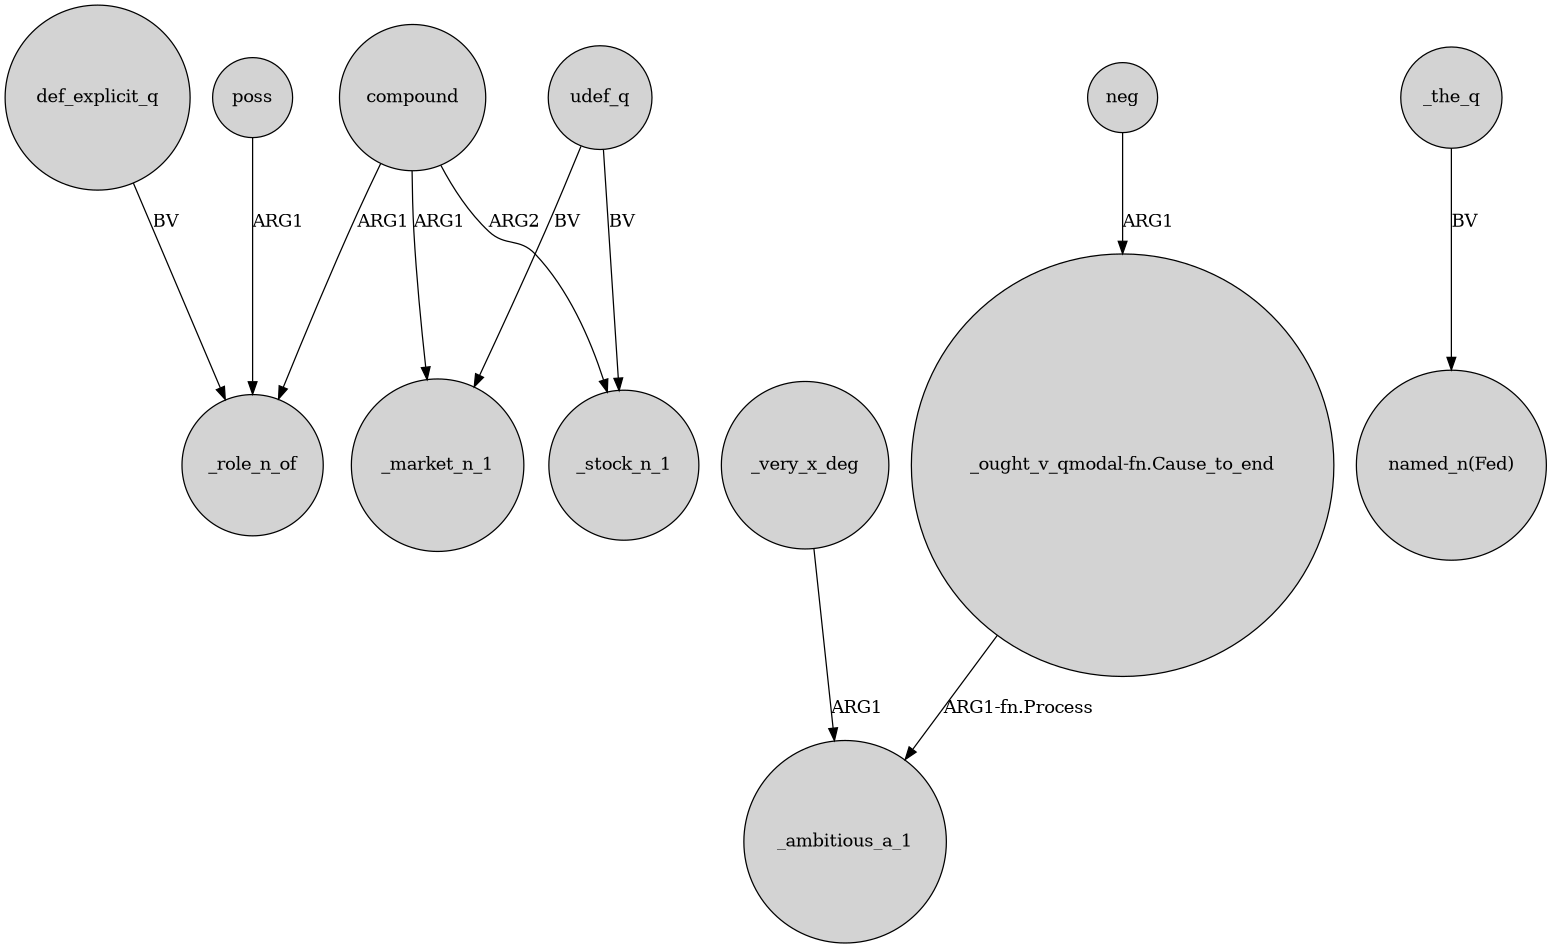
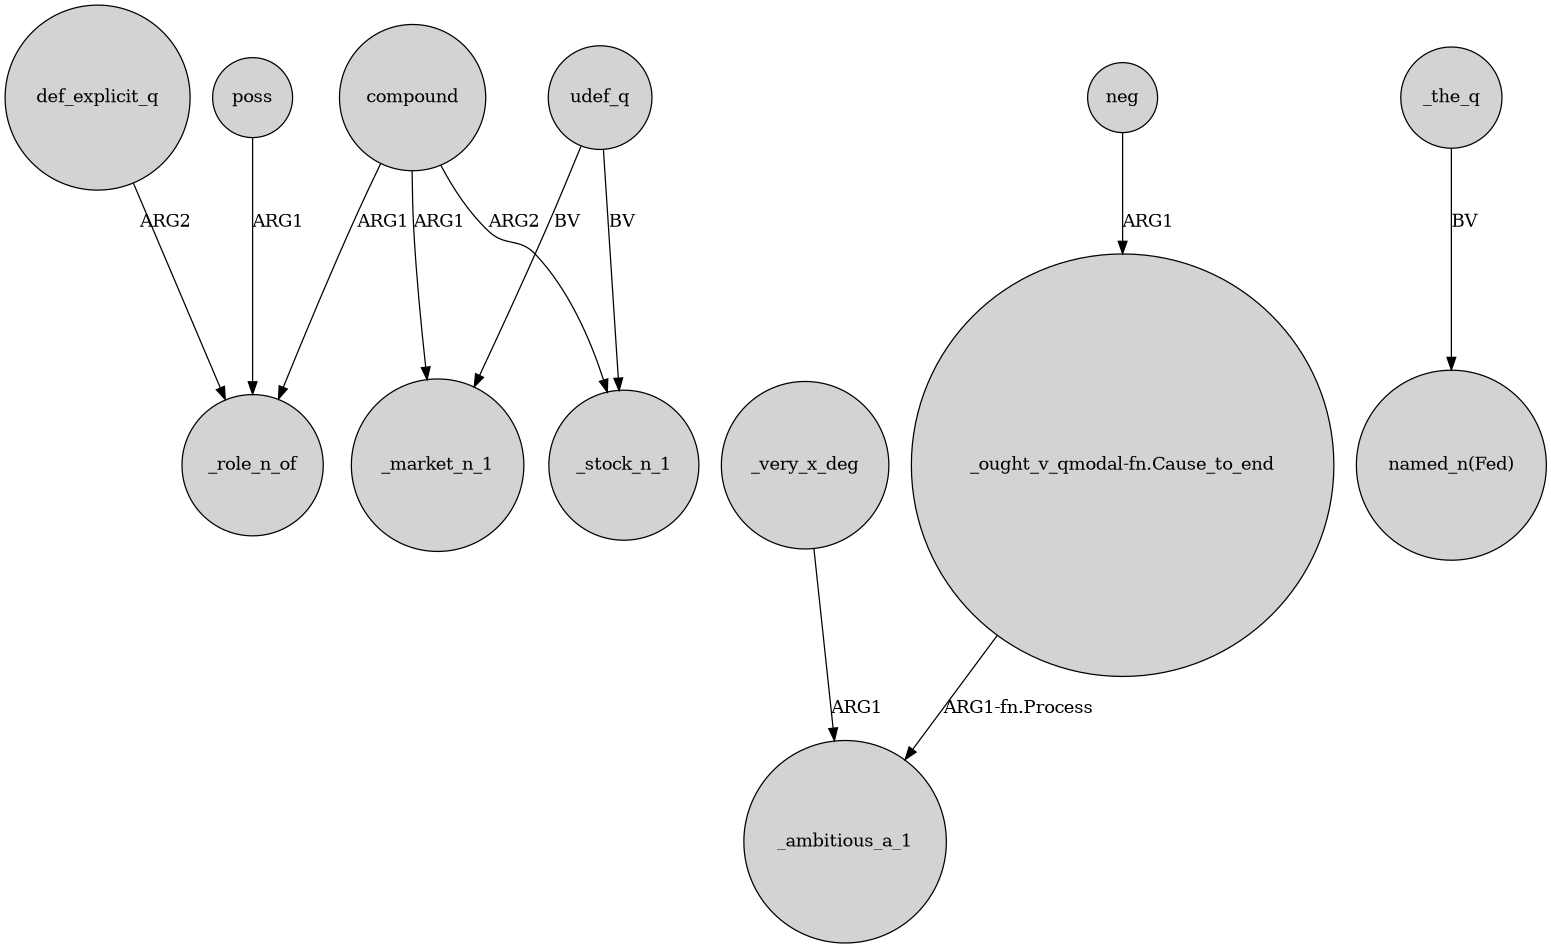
(166, 222) -> (166, 222)
